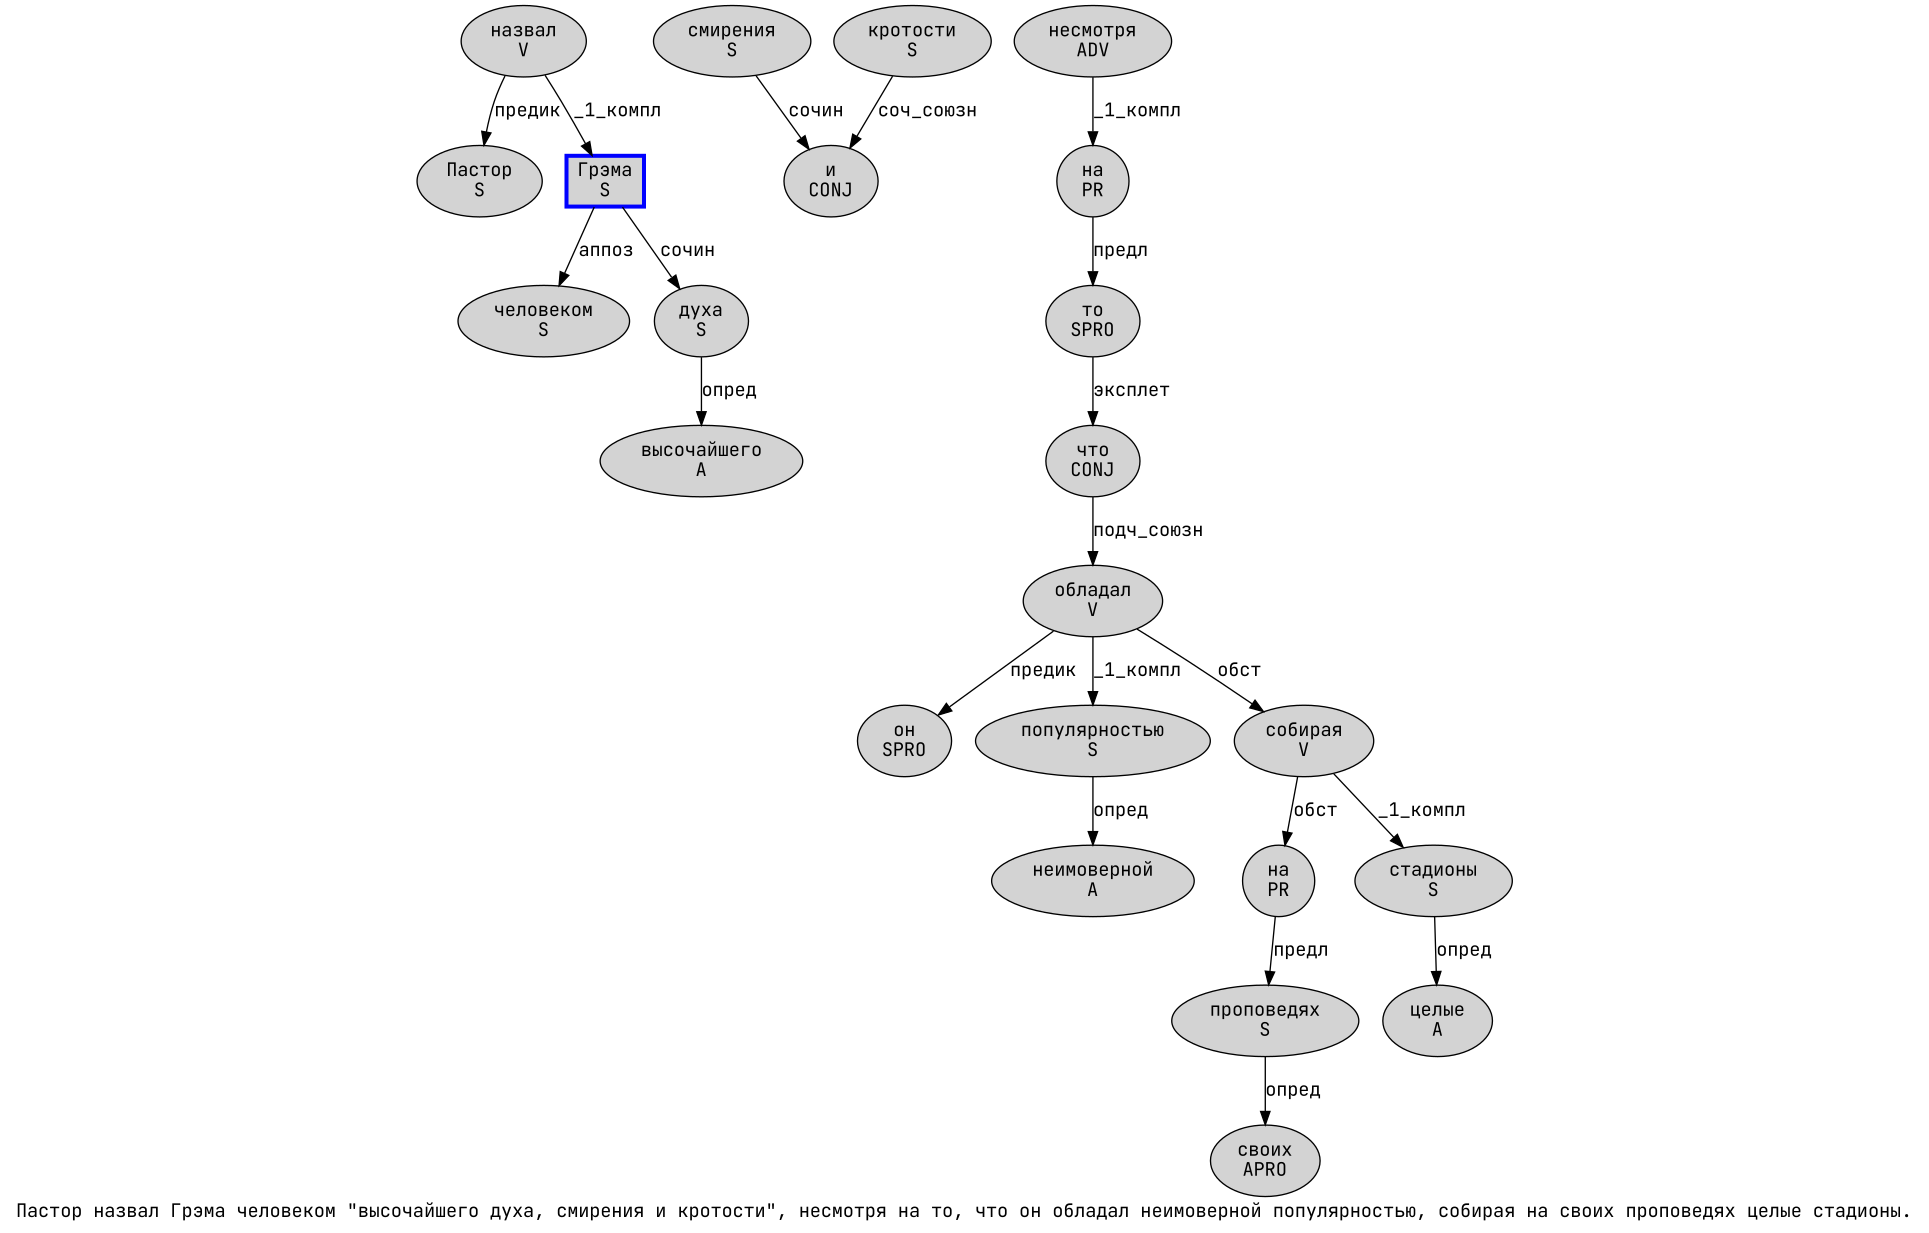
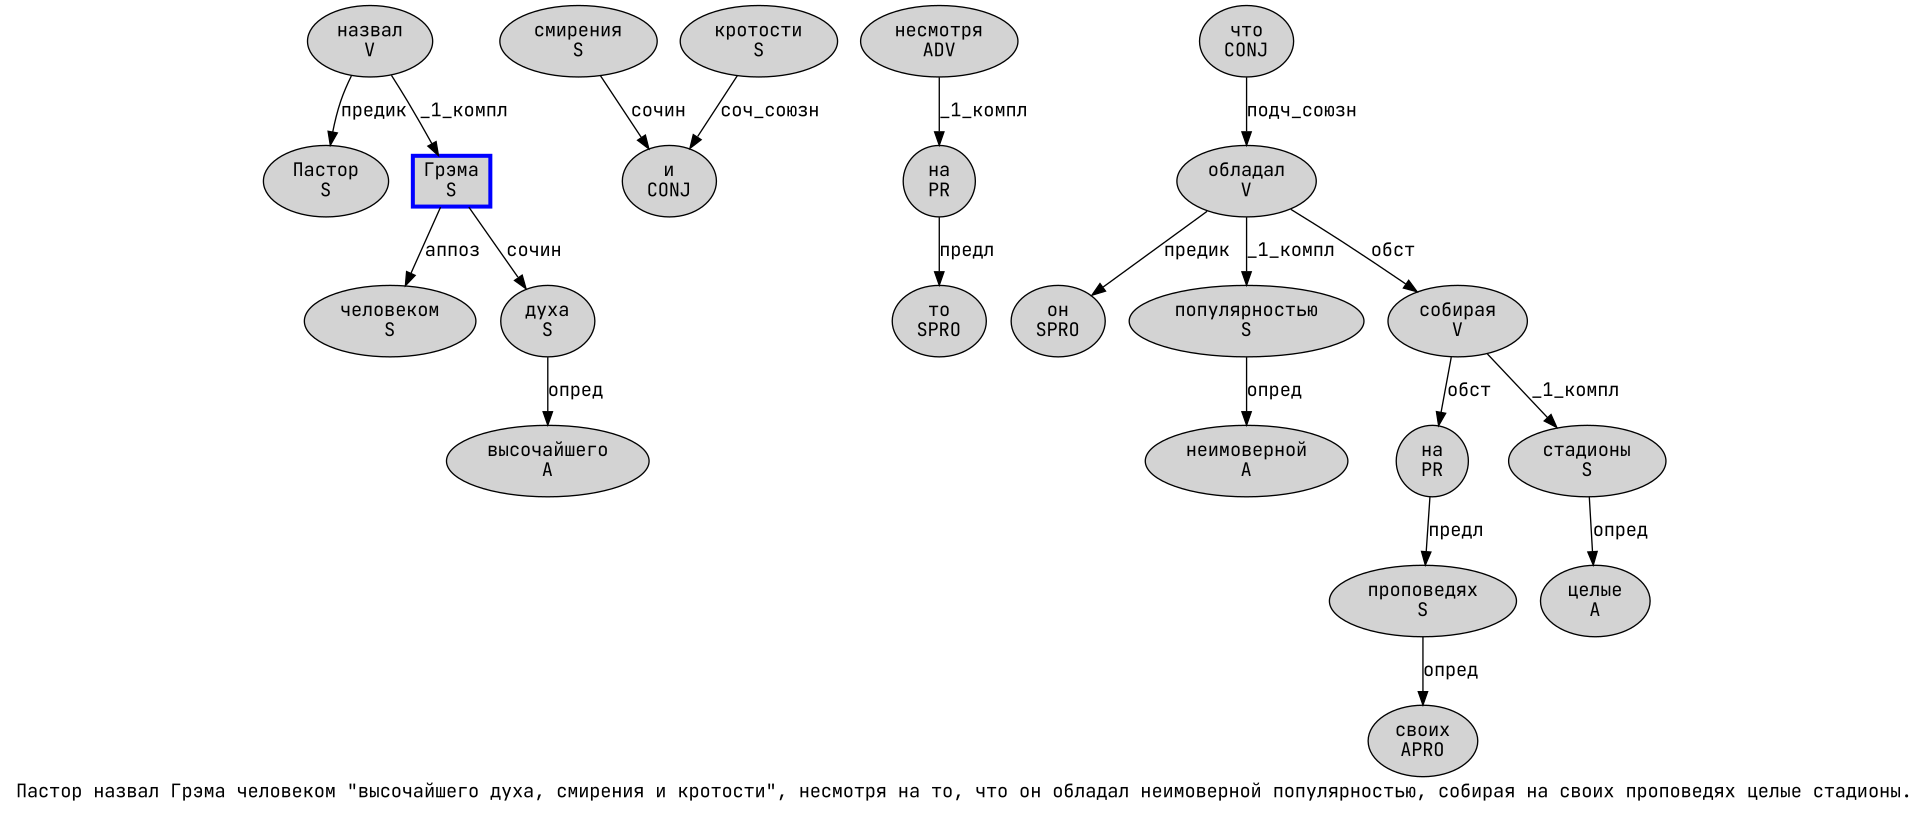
(1093, 384) -> none
